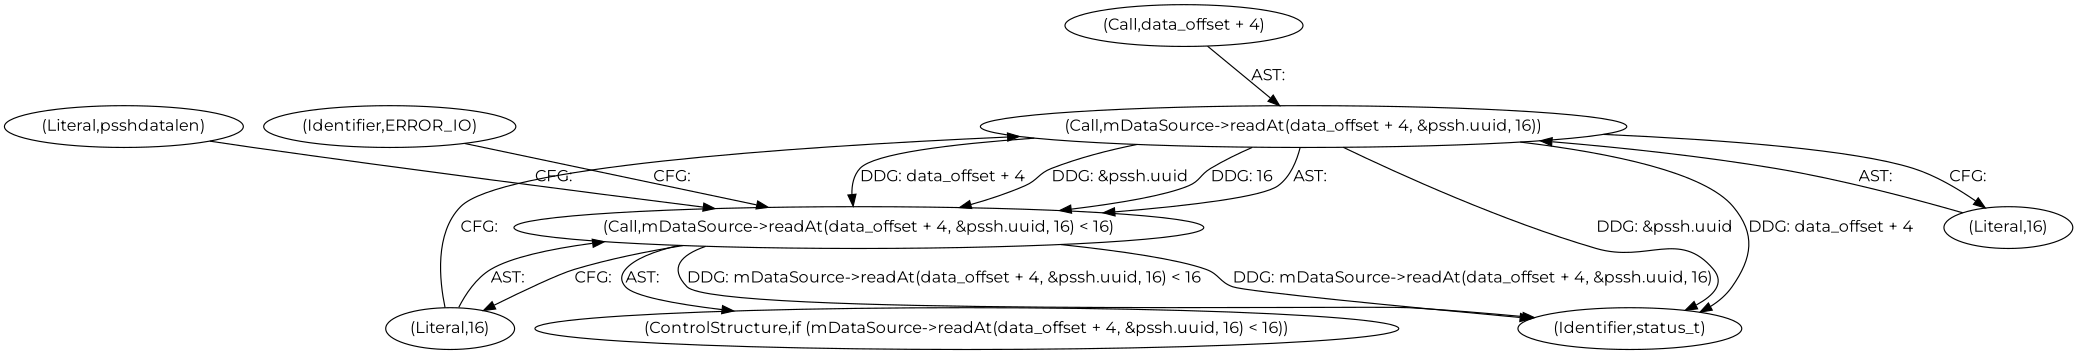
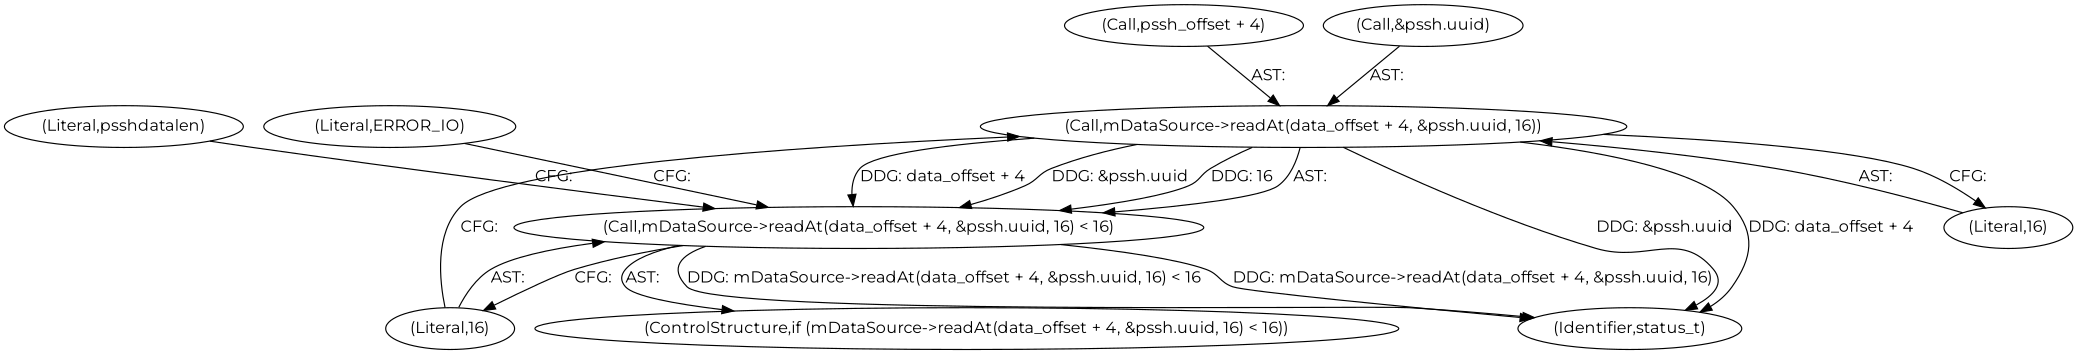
(1184, 26) -> (1184, 26)
none -> (1423, 26)
(390, 127) -> (390, 127)
